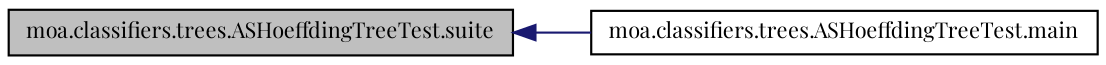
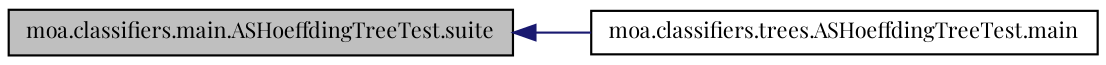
(261, 33) -> (261, 33)
